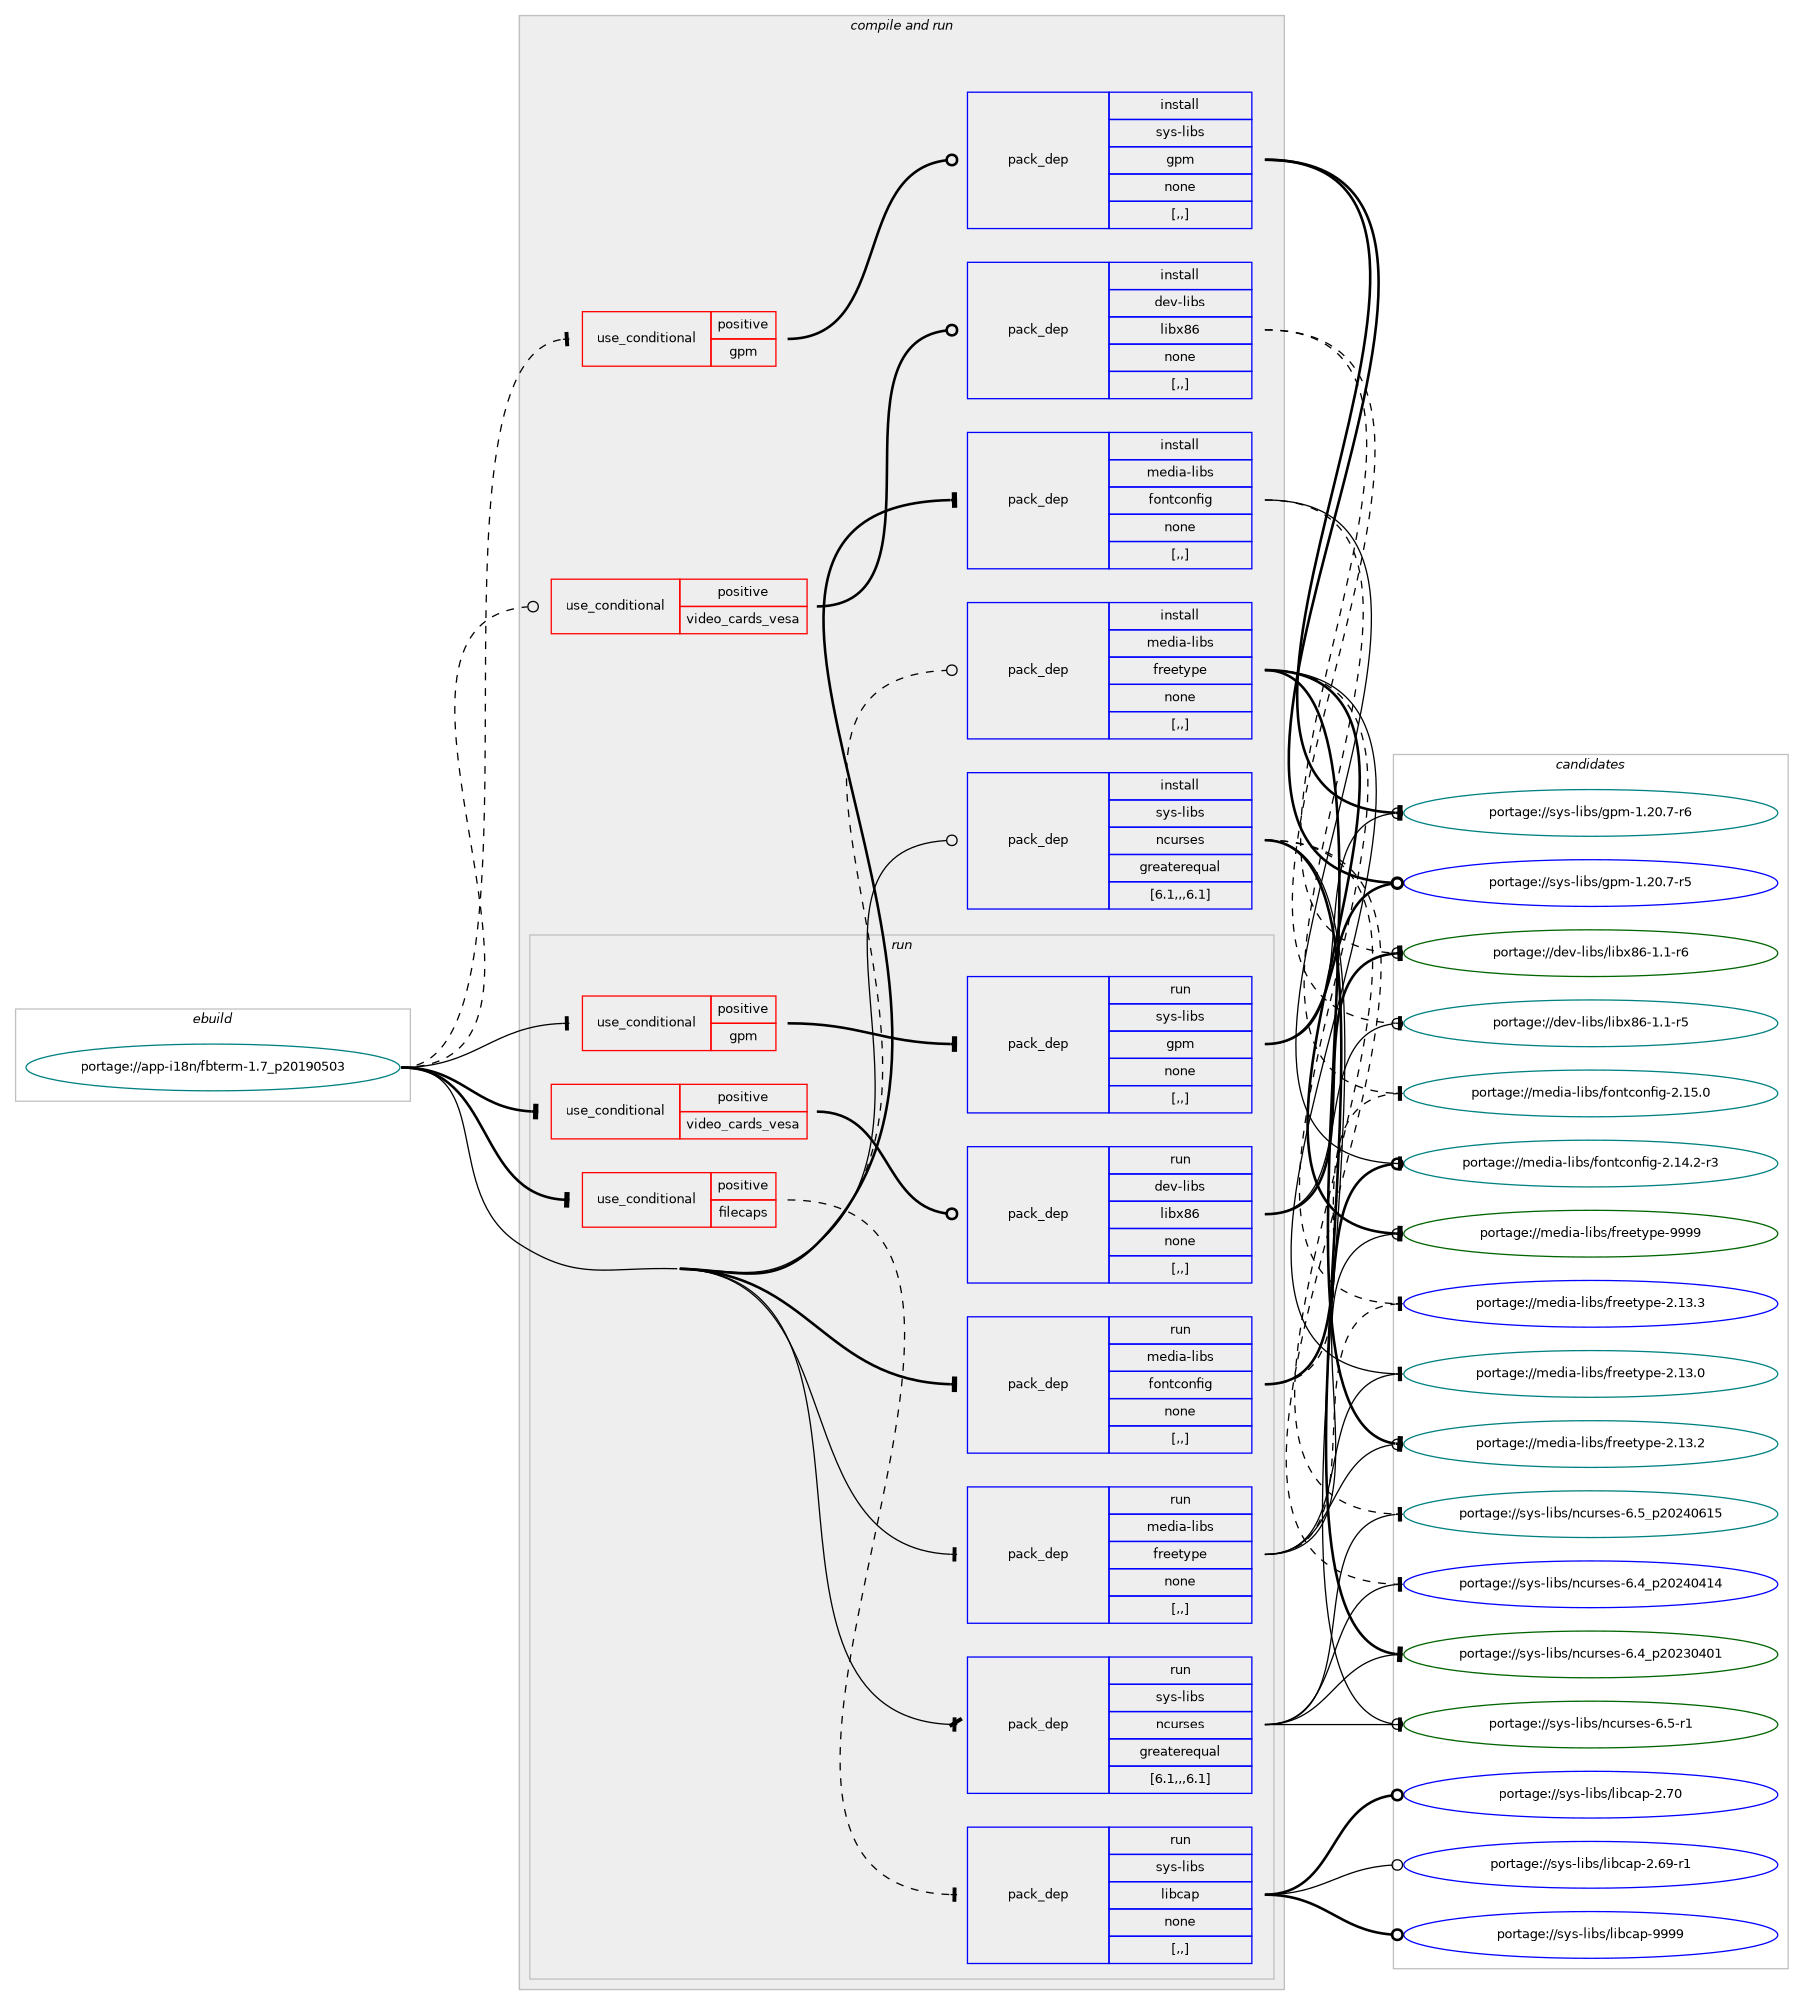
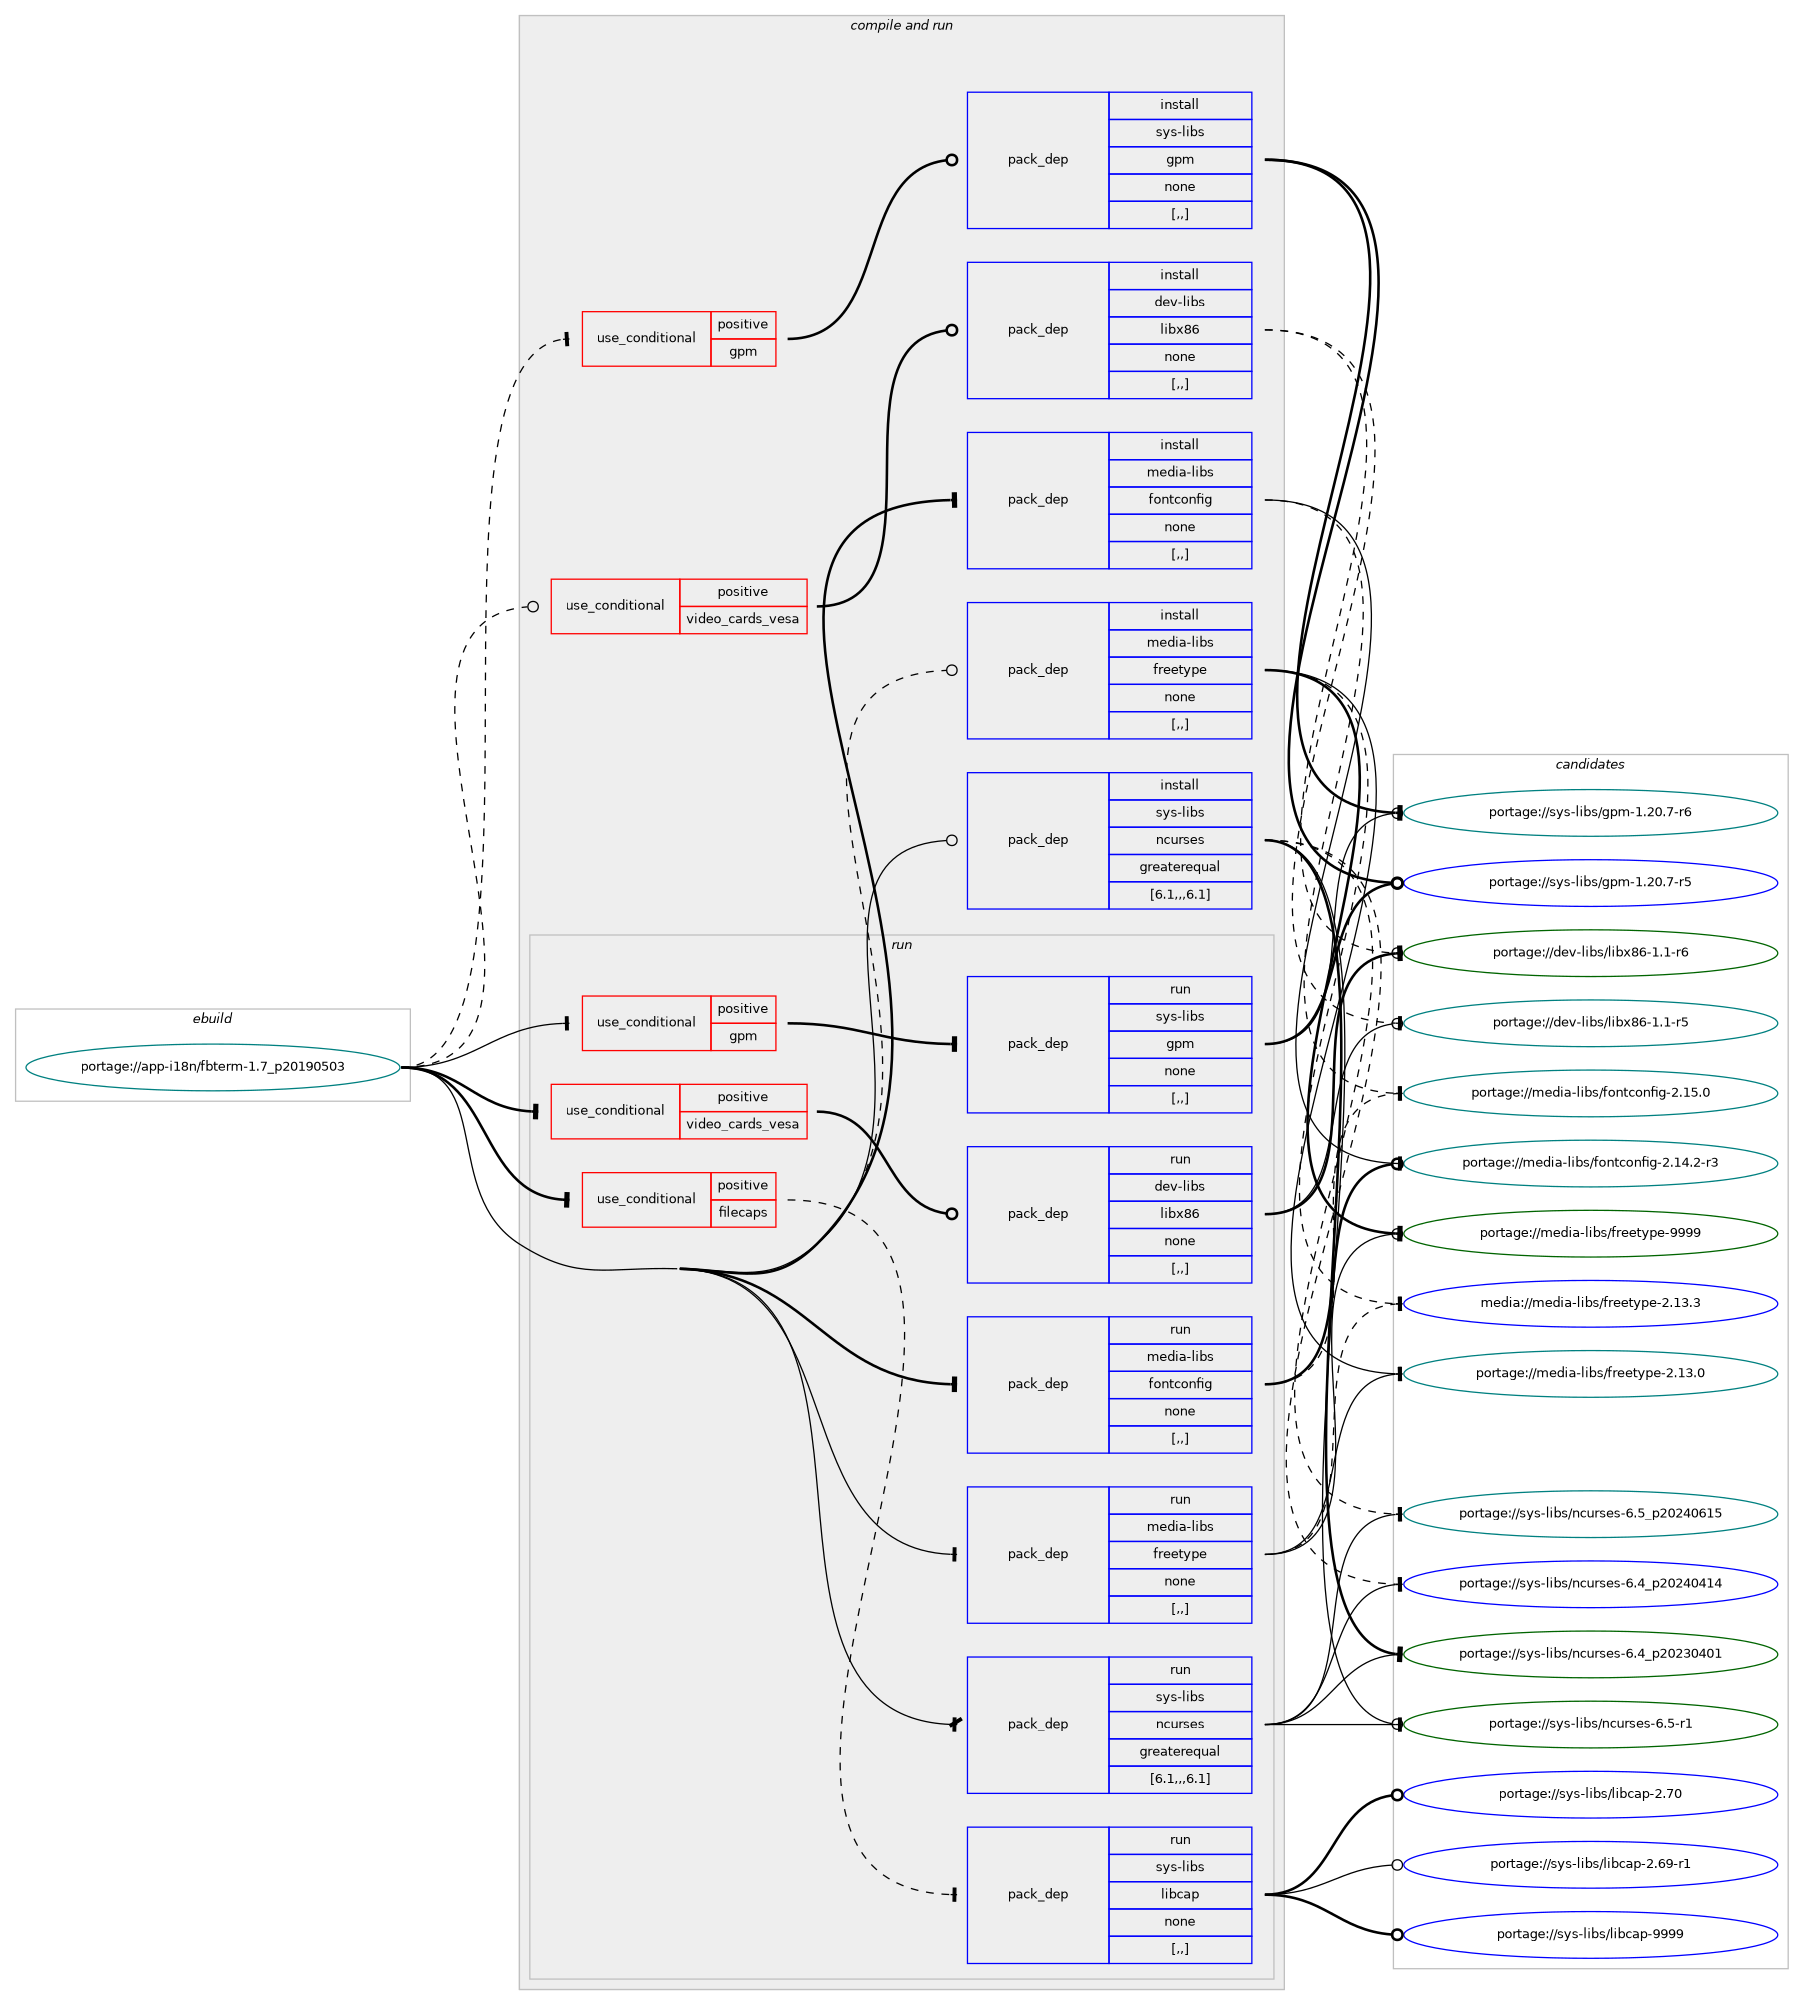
(1591, 1304) -> (1591, 1304)
(1591, 1444) -> none
